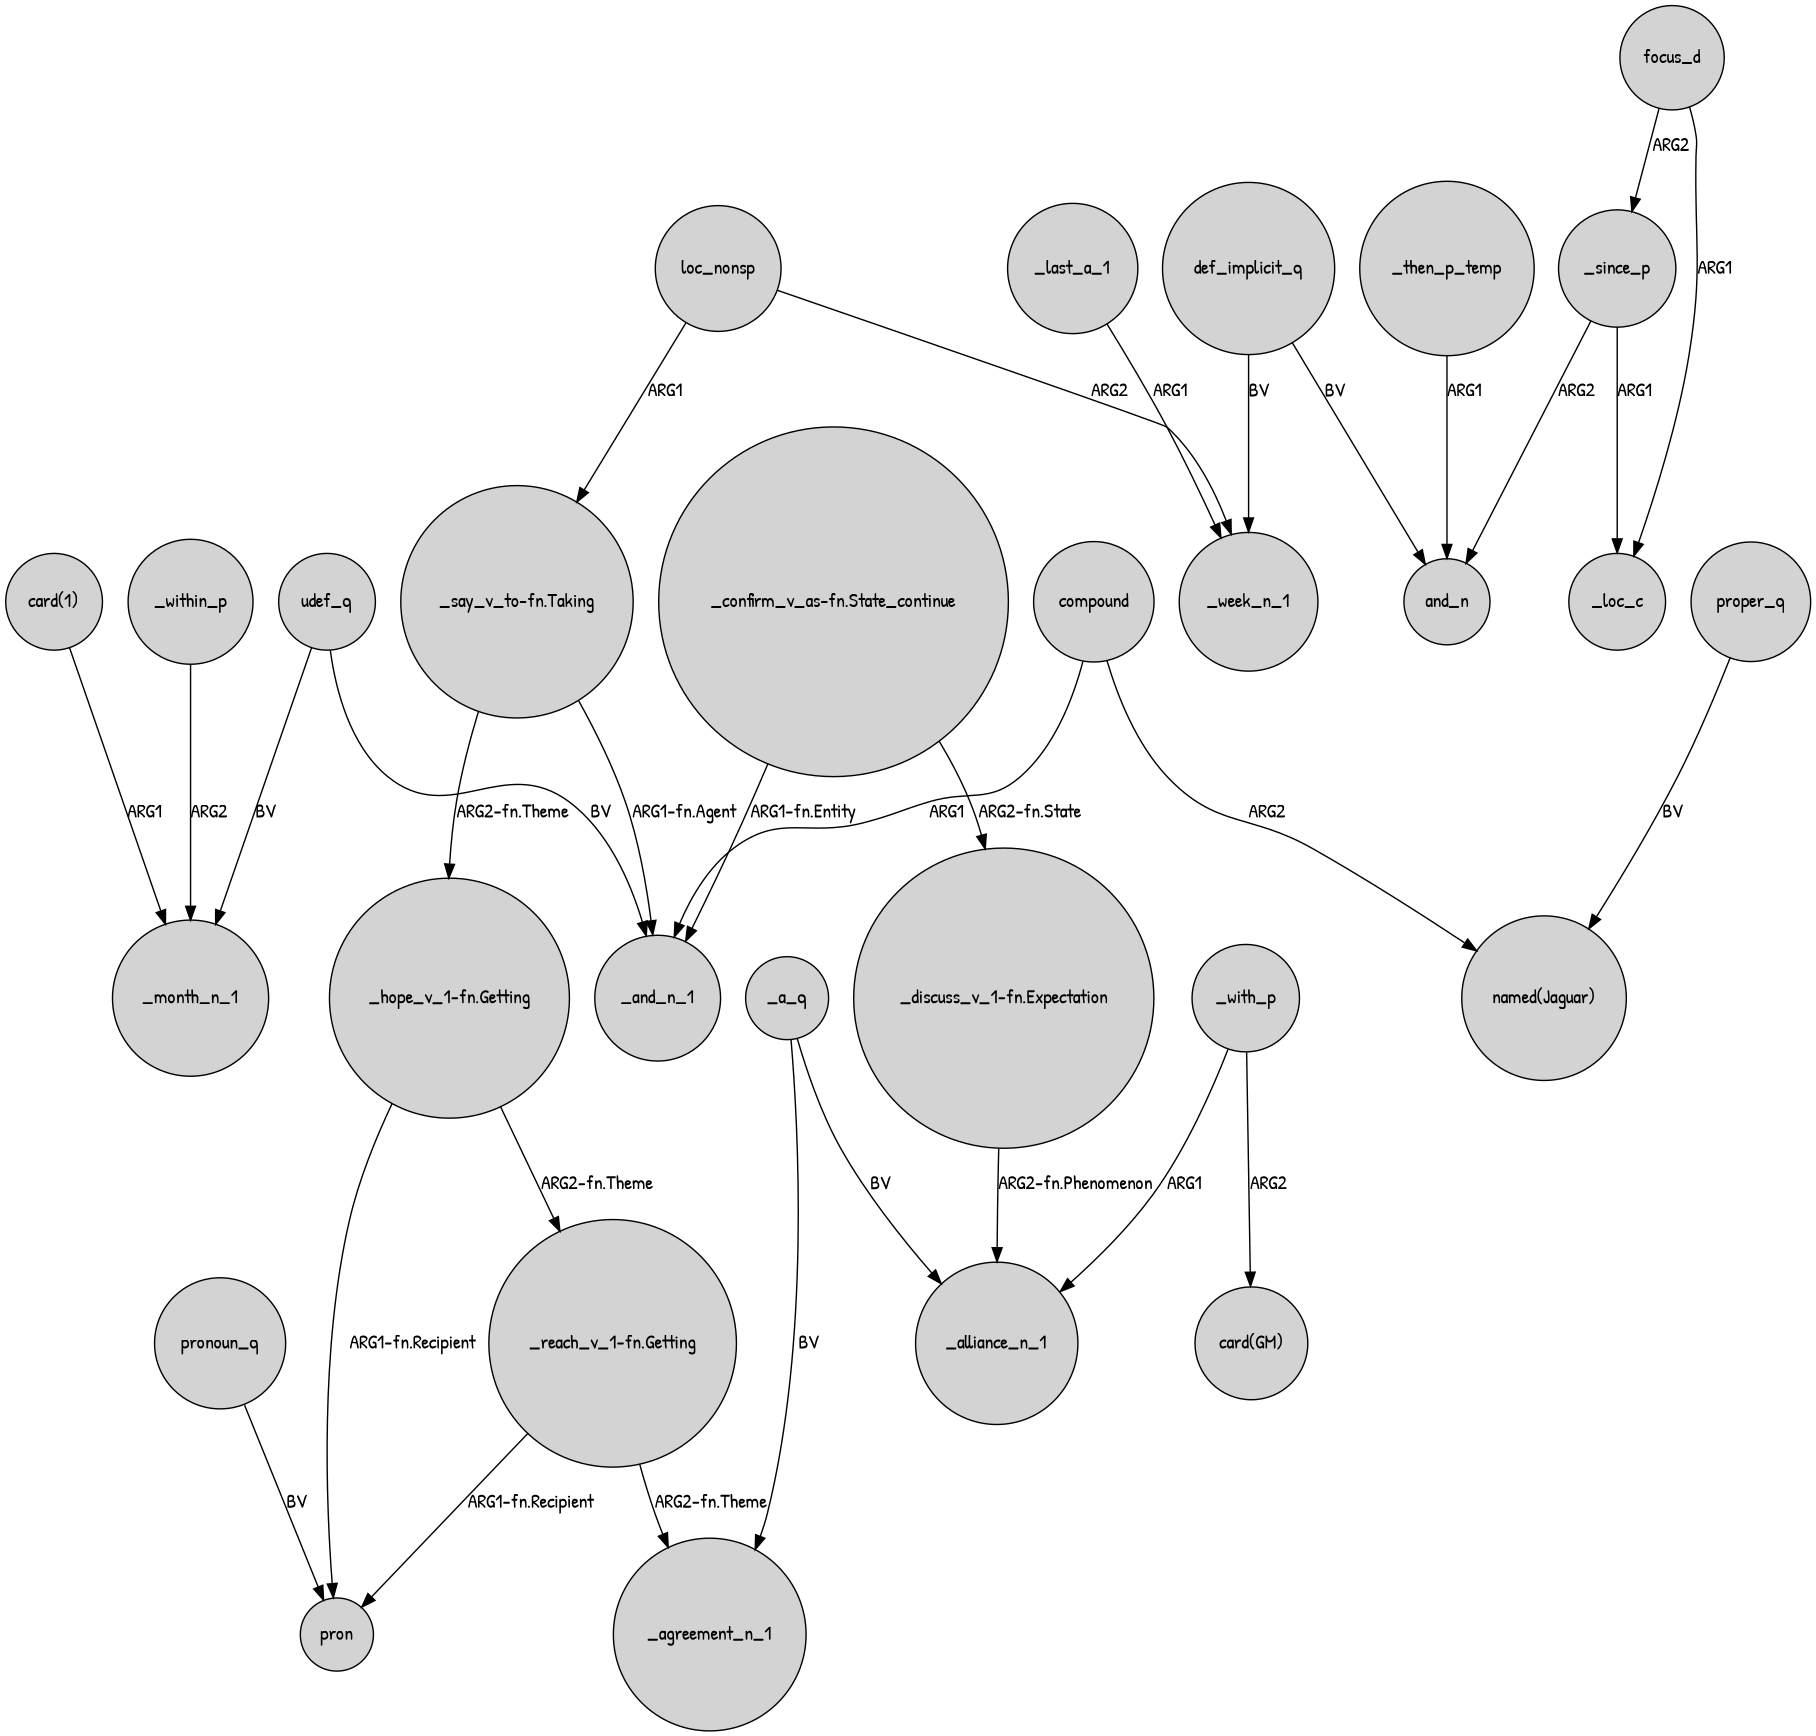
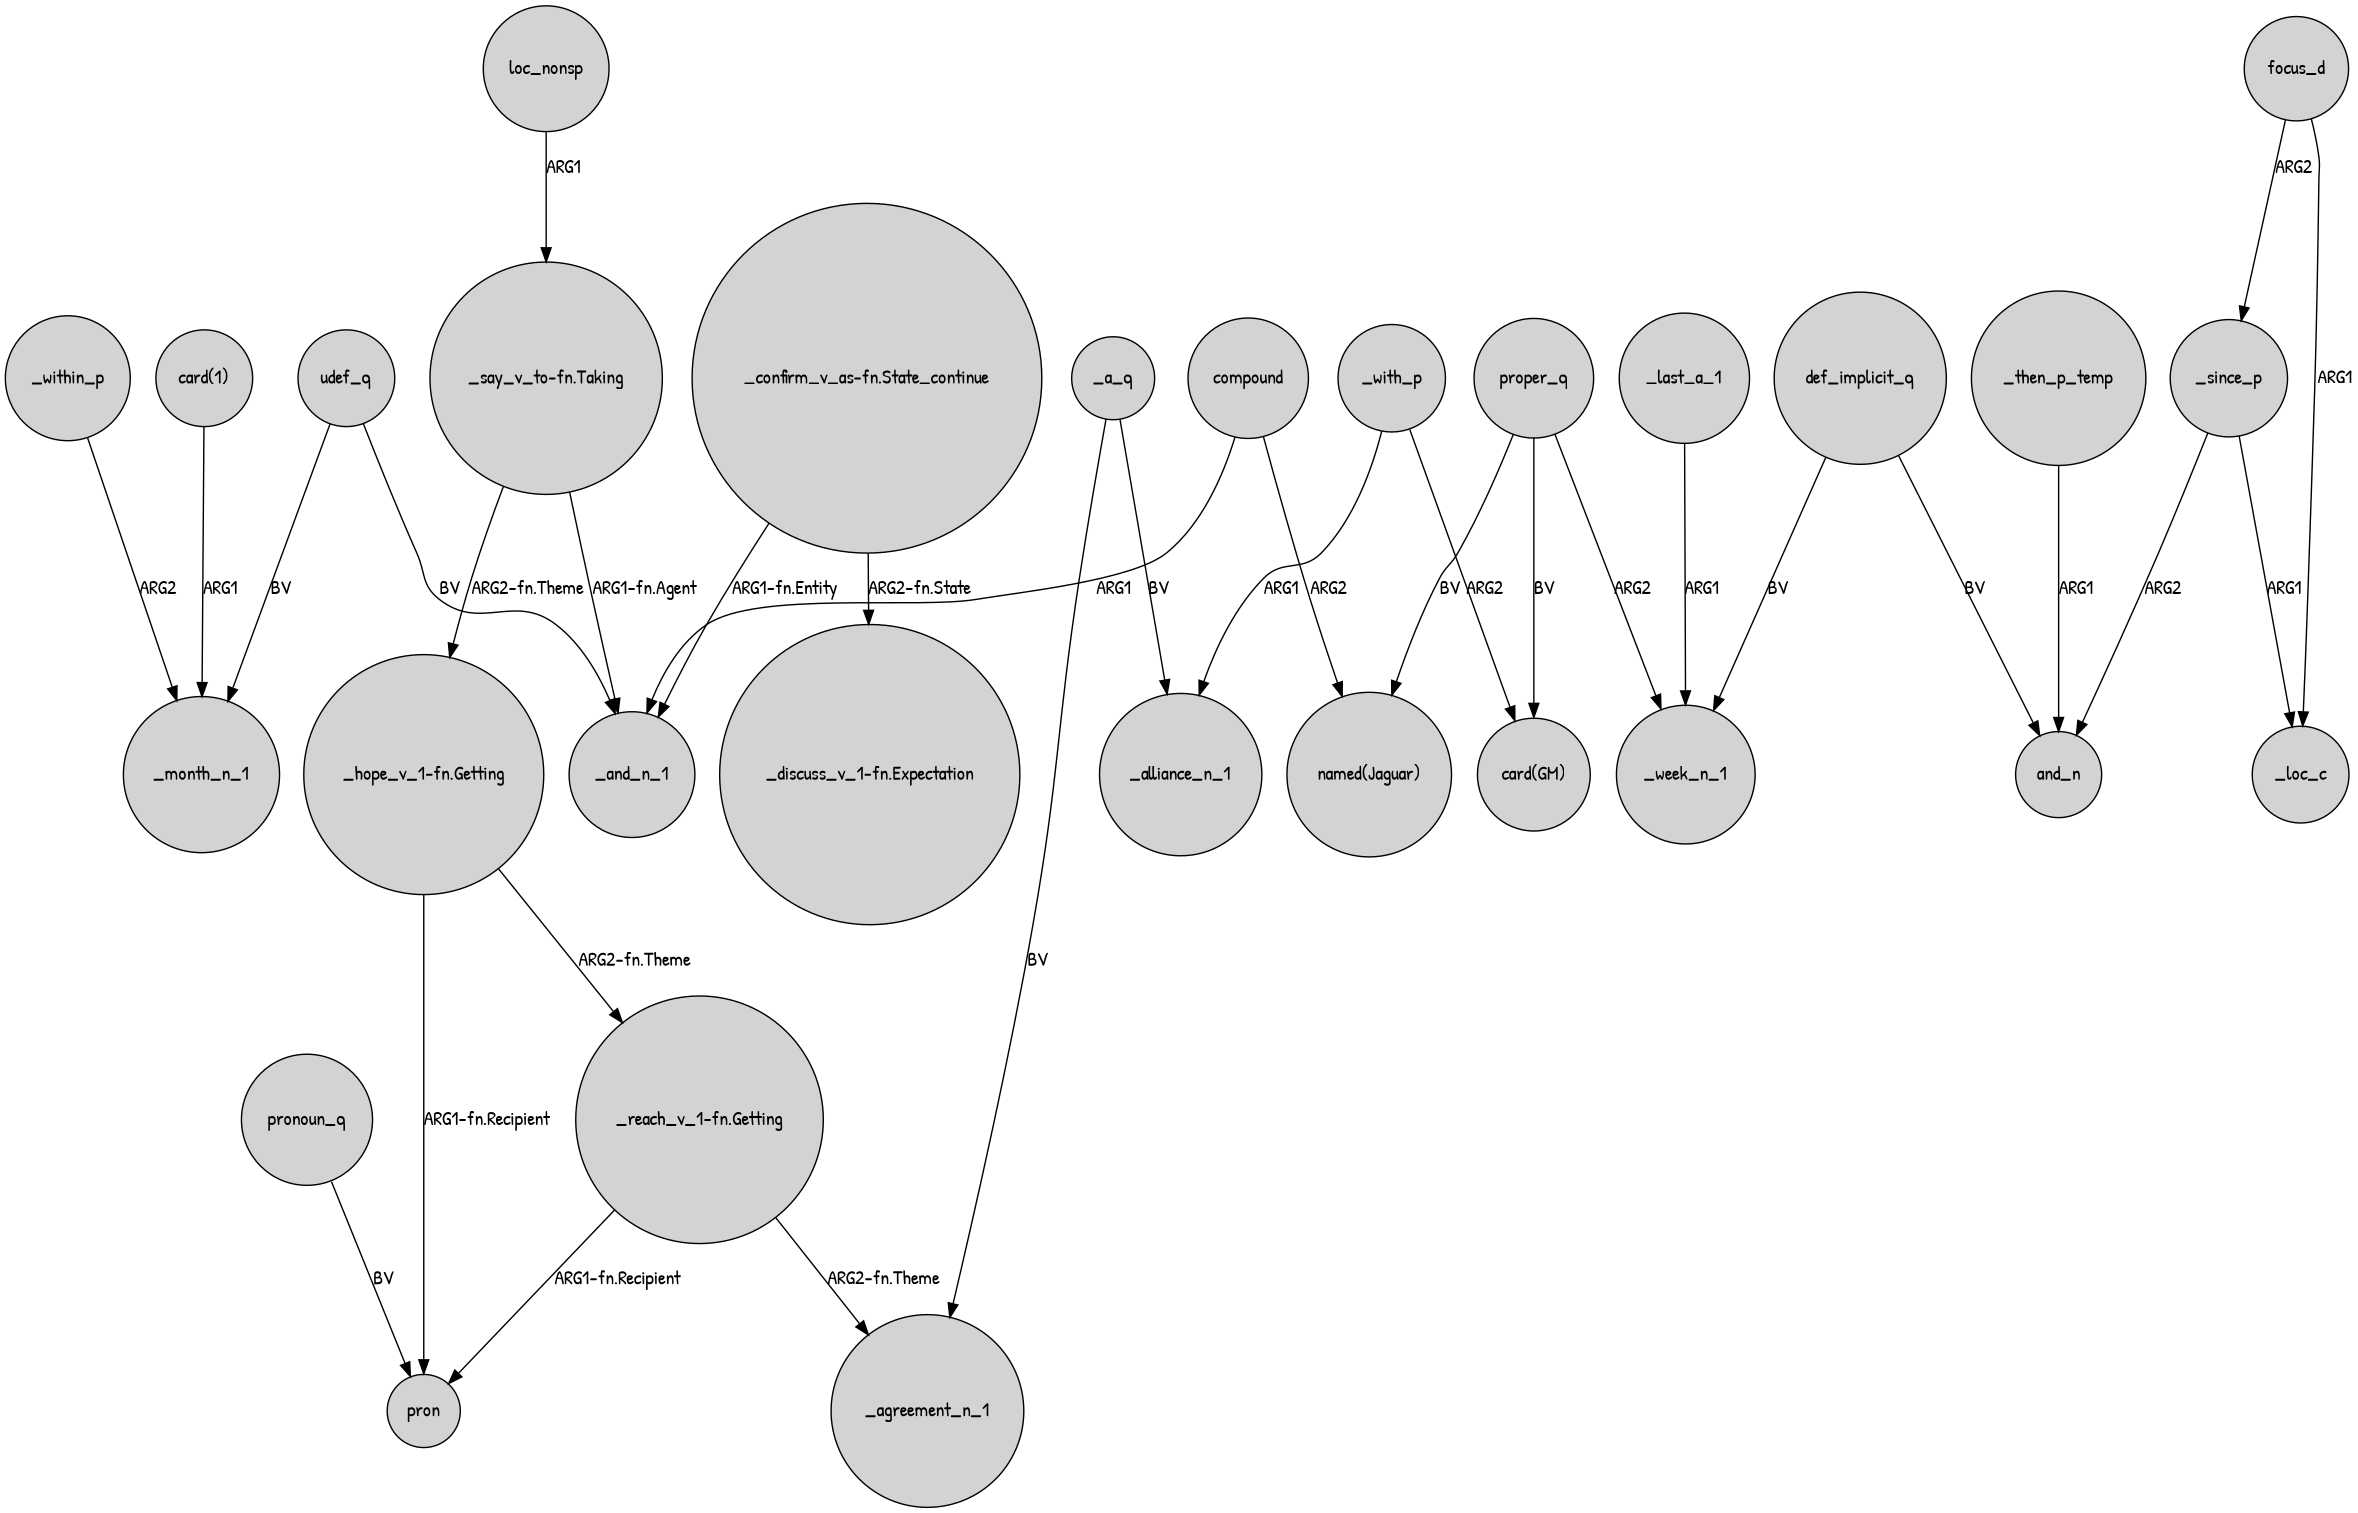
(1025, 376) -> (1605, 565)
none -> (1534, 570)
(998, 1198) -> none
